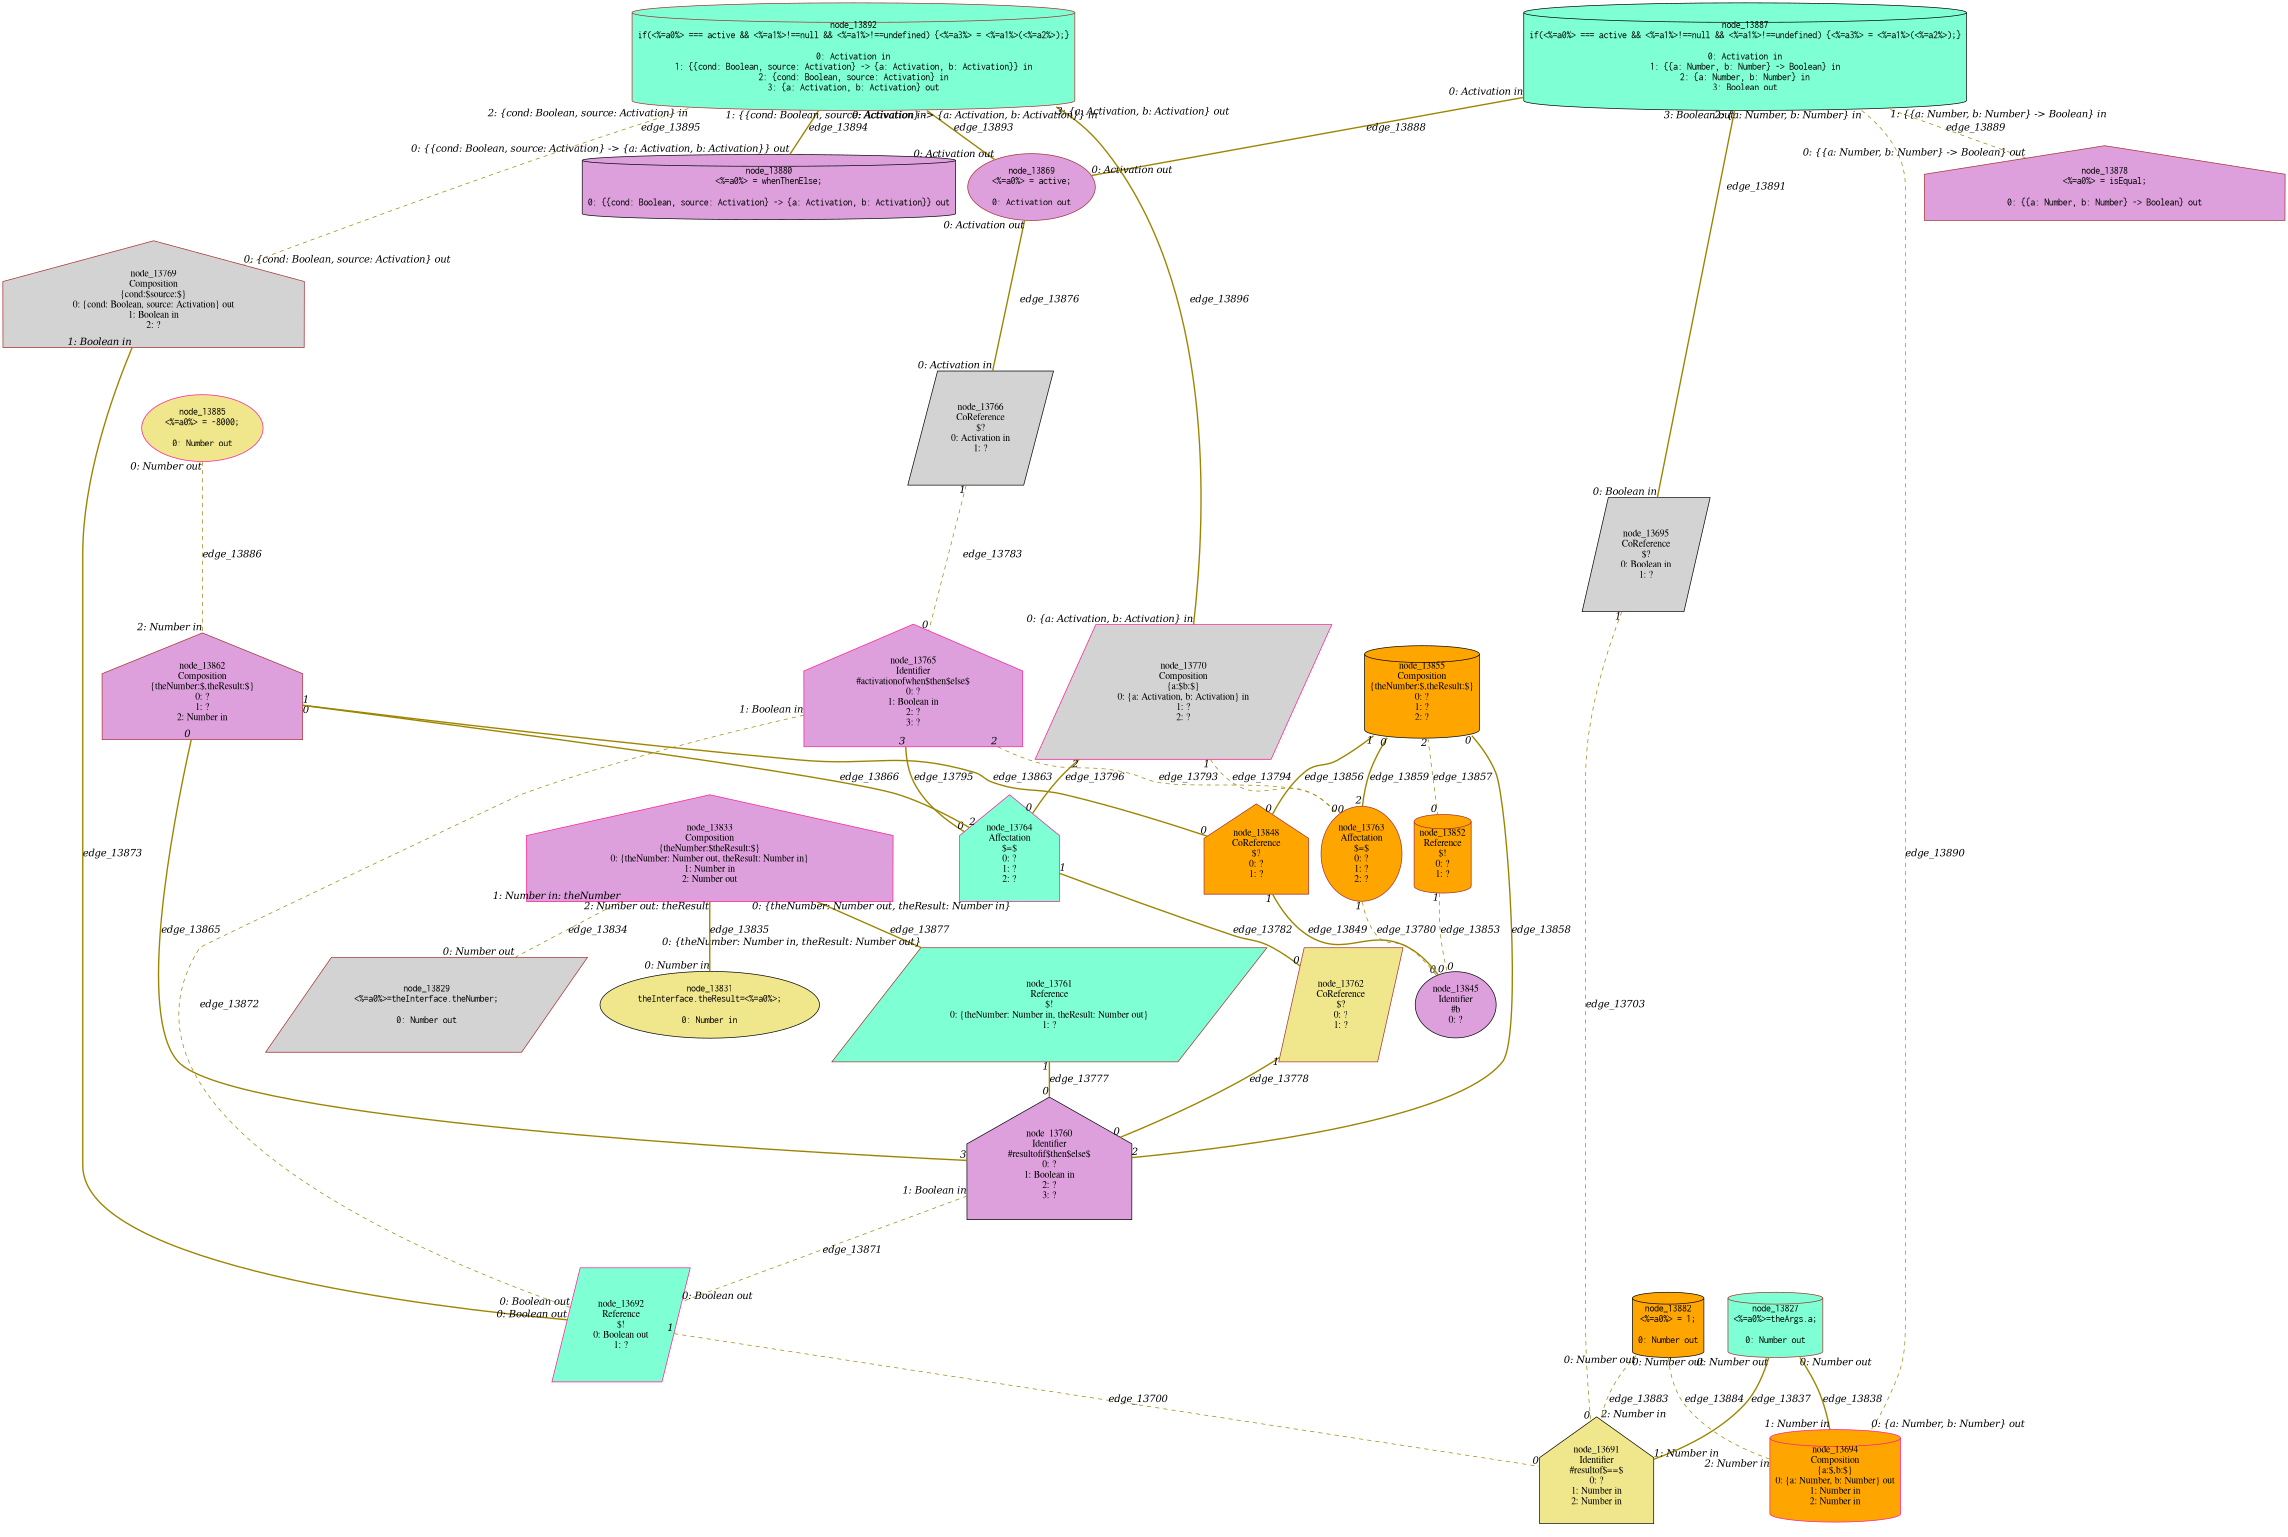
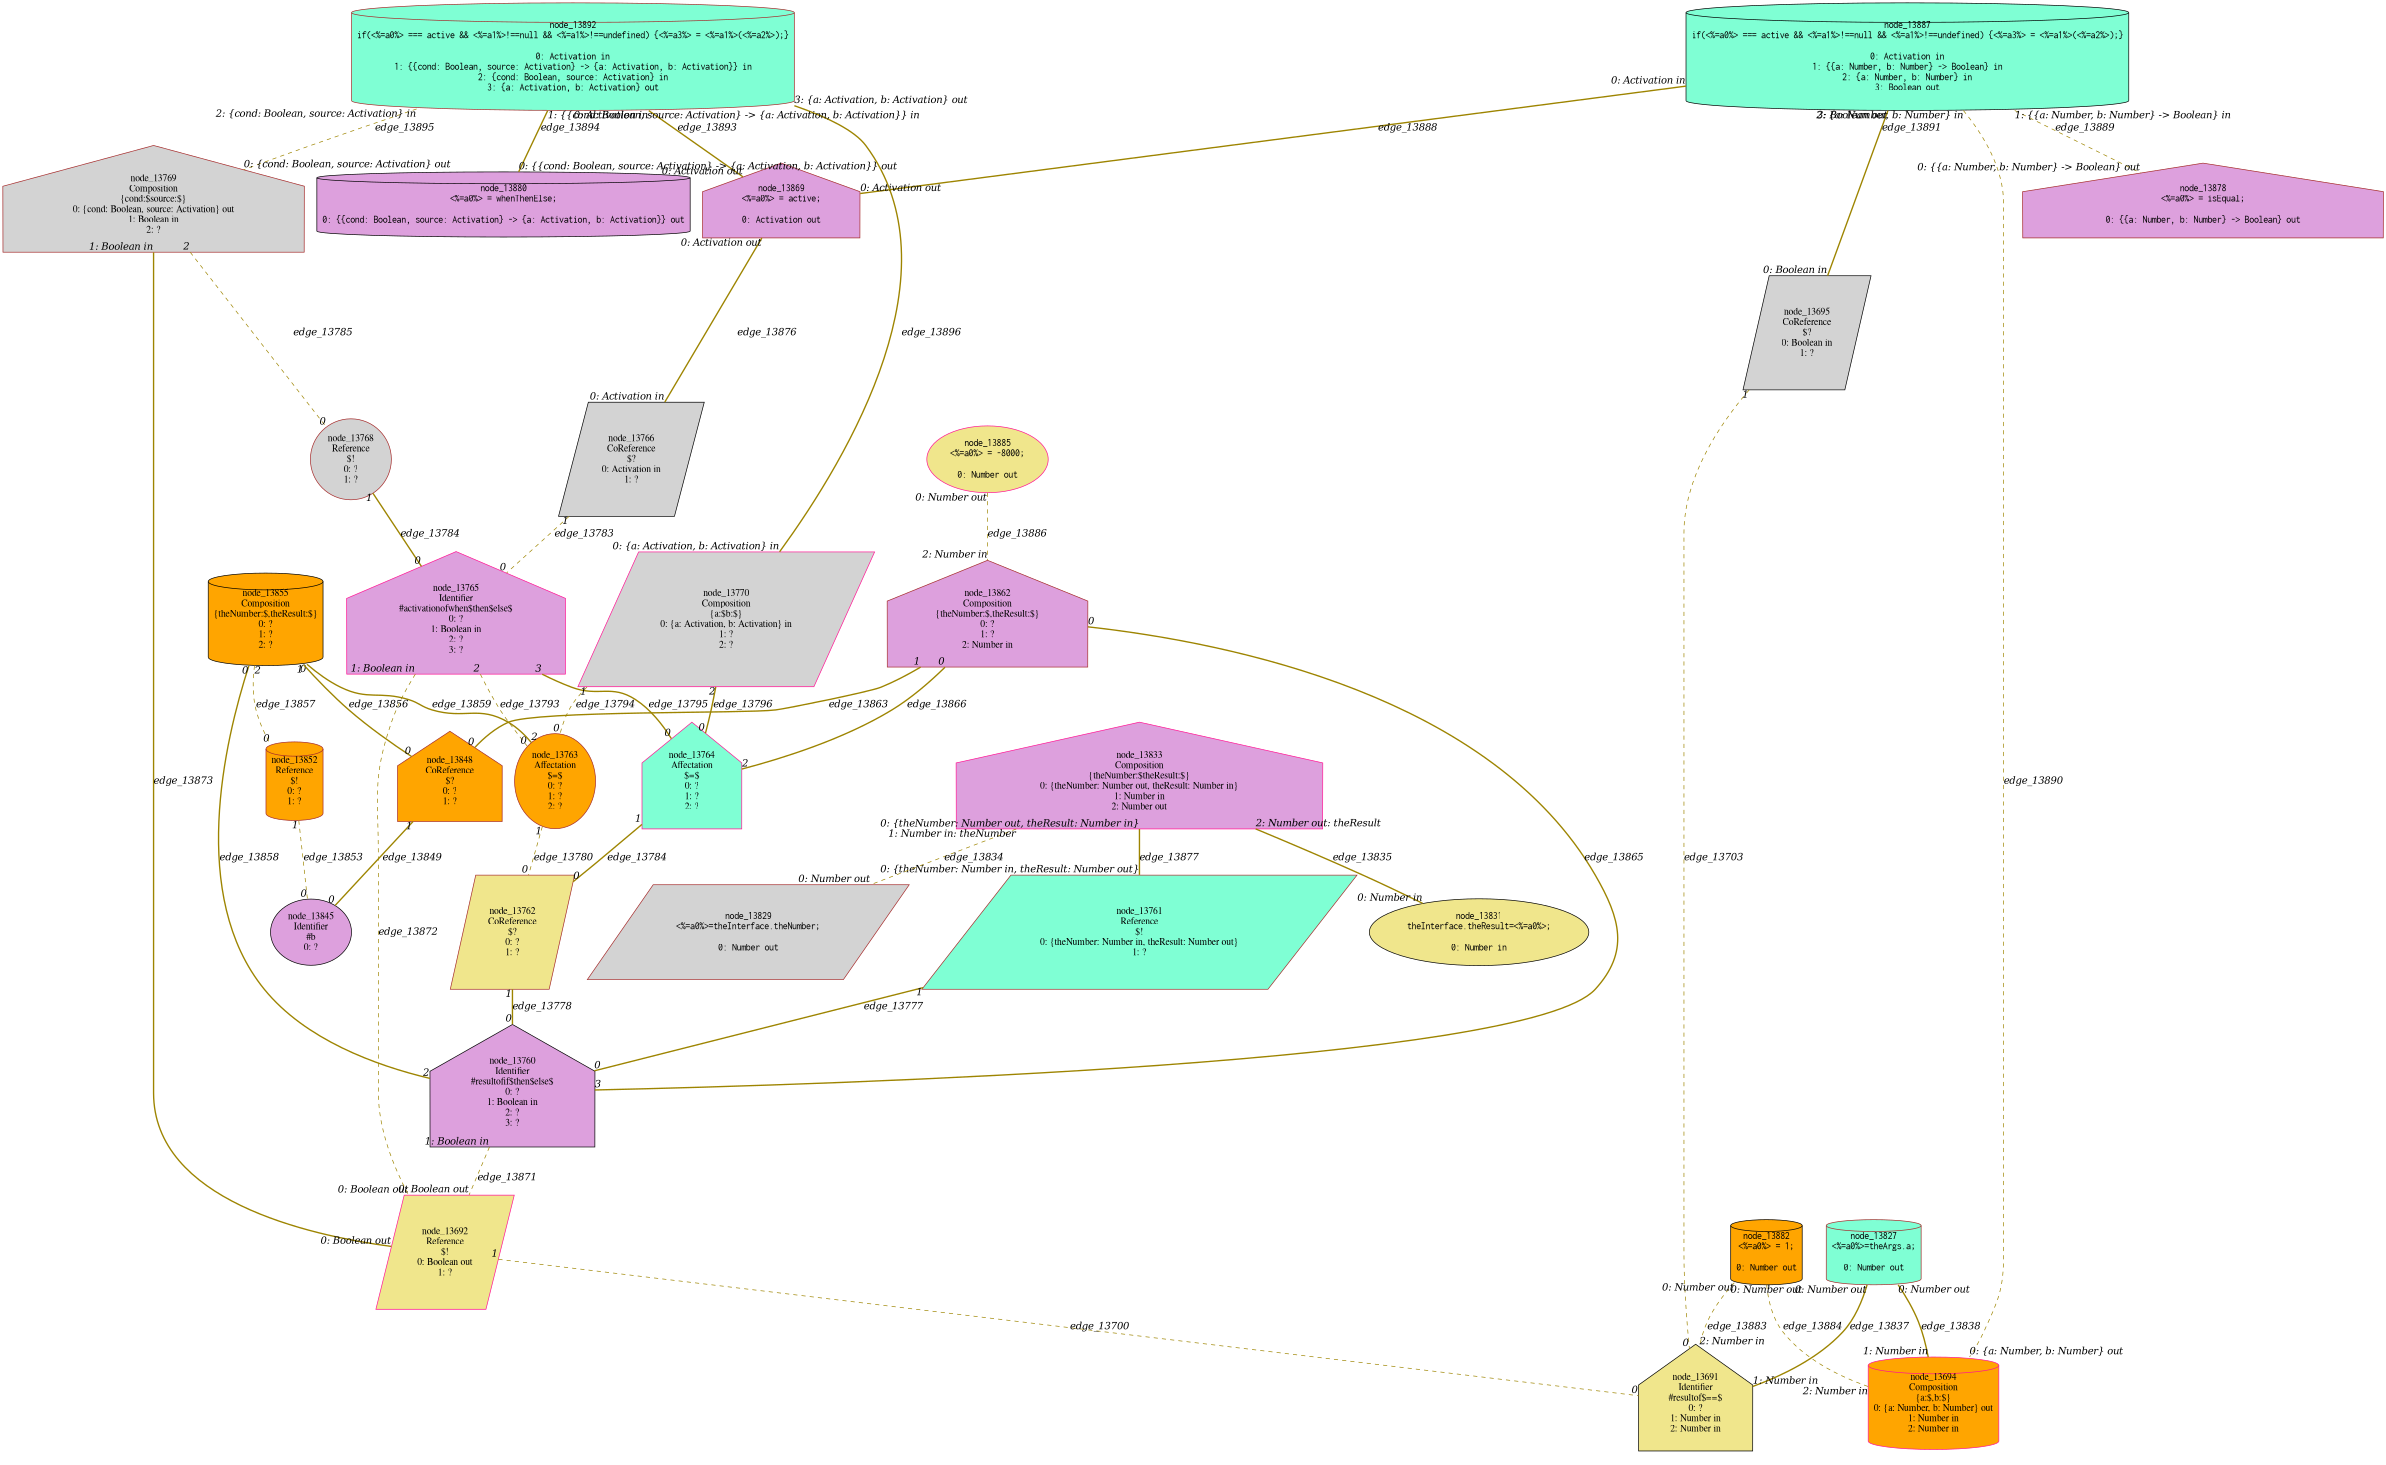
(1032, 187) -> (781, 204)
none -> (351, 459)
(1263, 930) -> (637, 858)
(1376, 935) -> (535, 851)
(621, 1325) -> (445, 1252)
